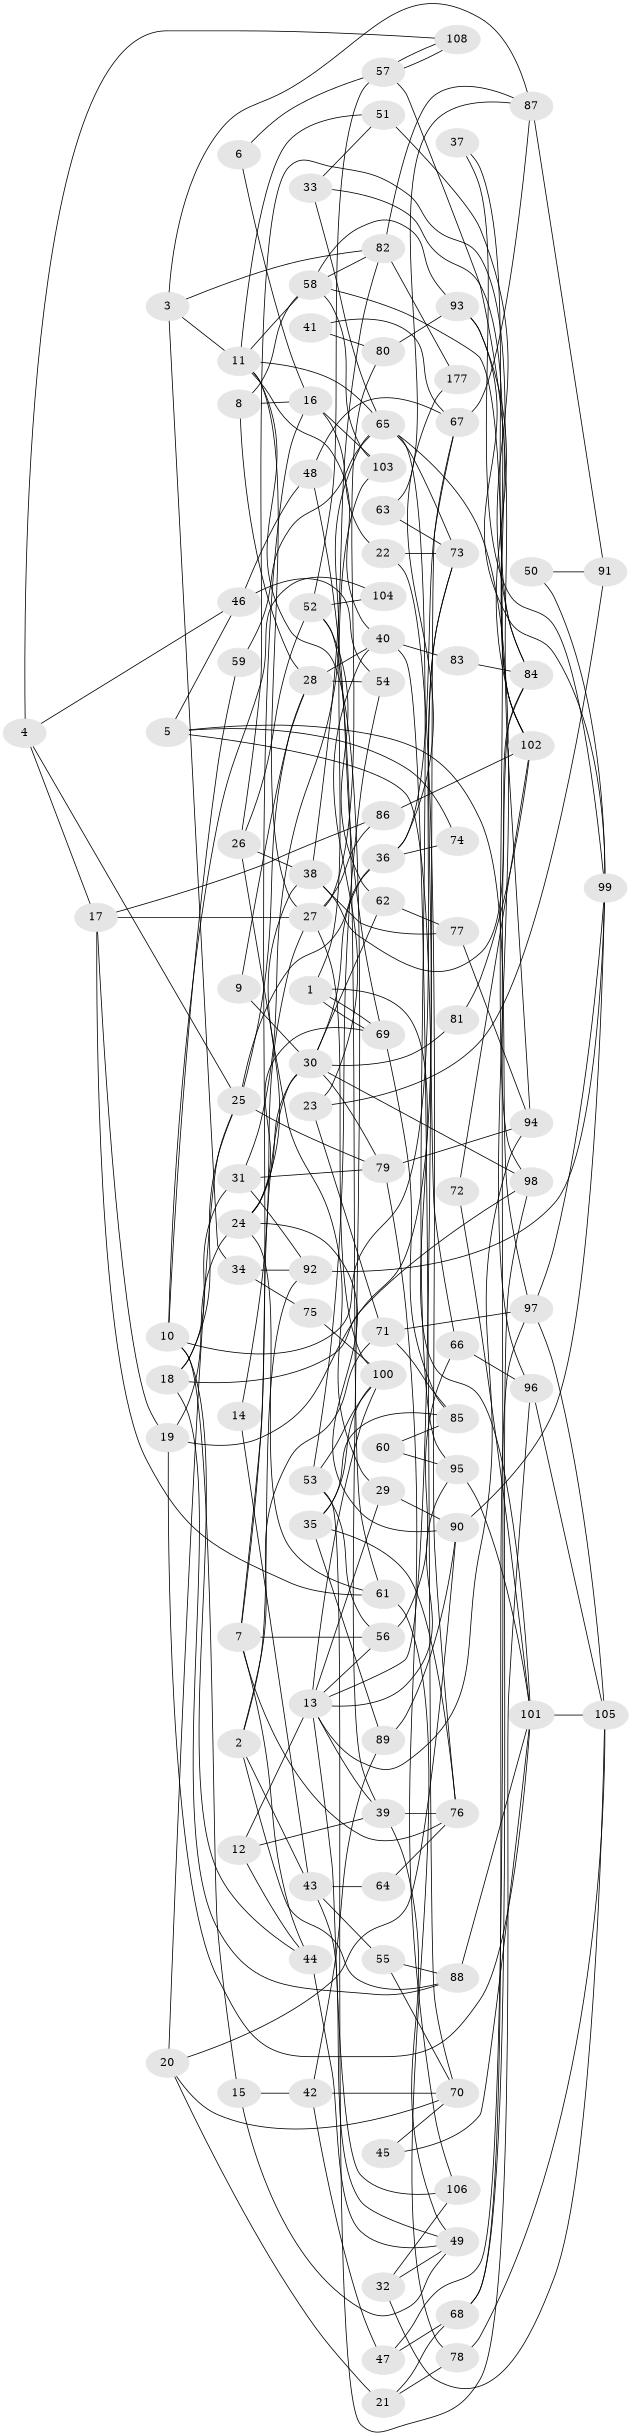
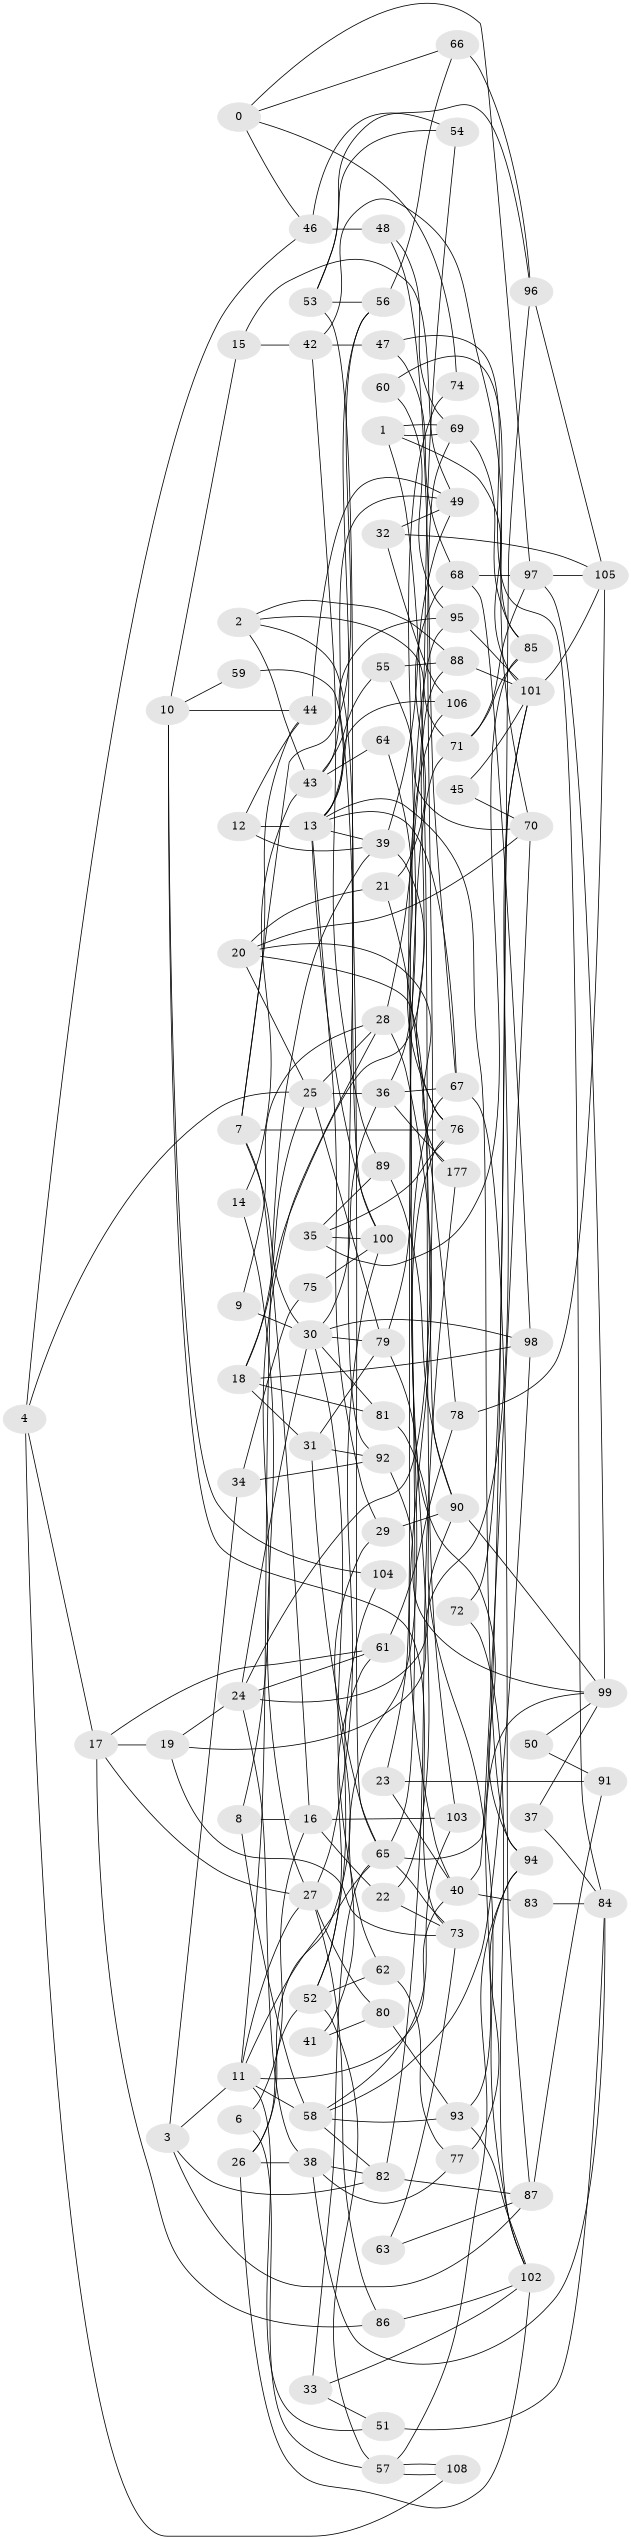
(168, 732) -> (239, 117)
none -> (390, 960)
none -> (311, 1398)
